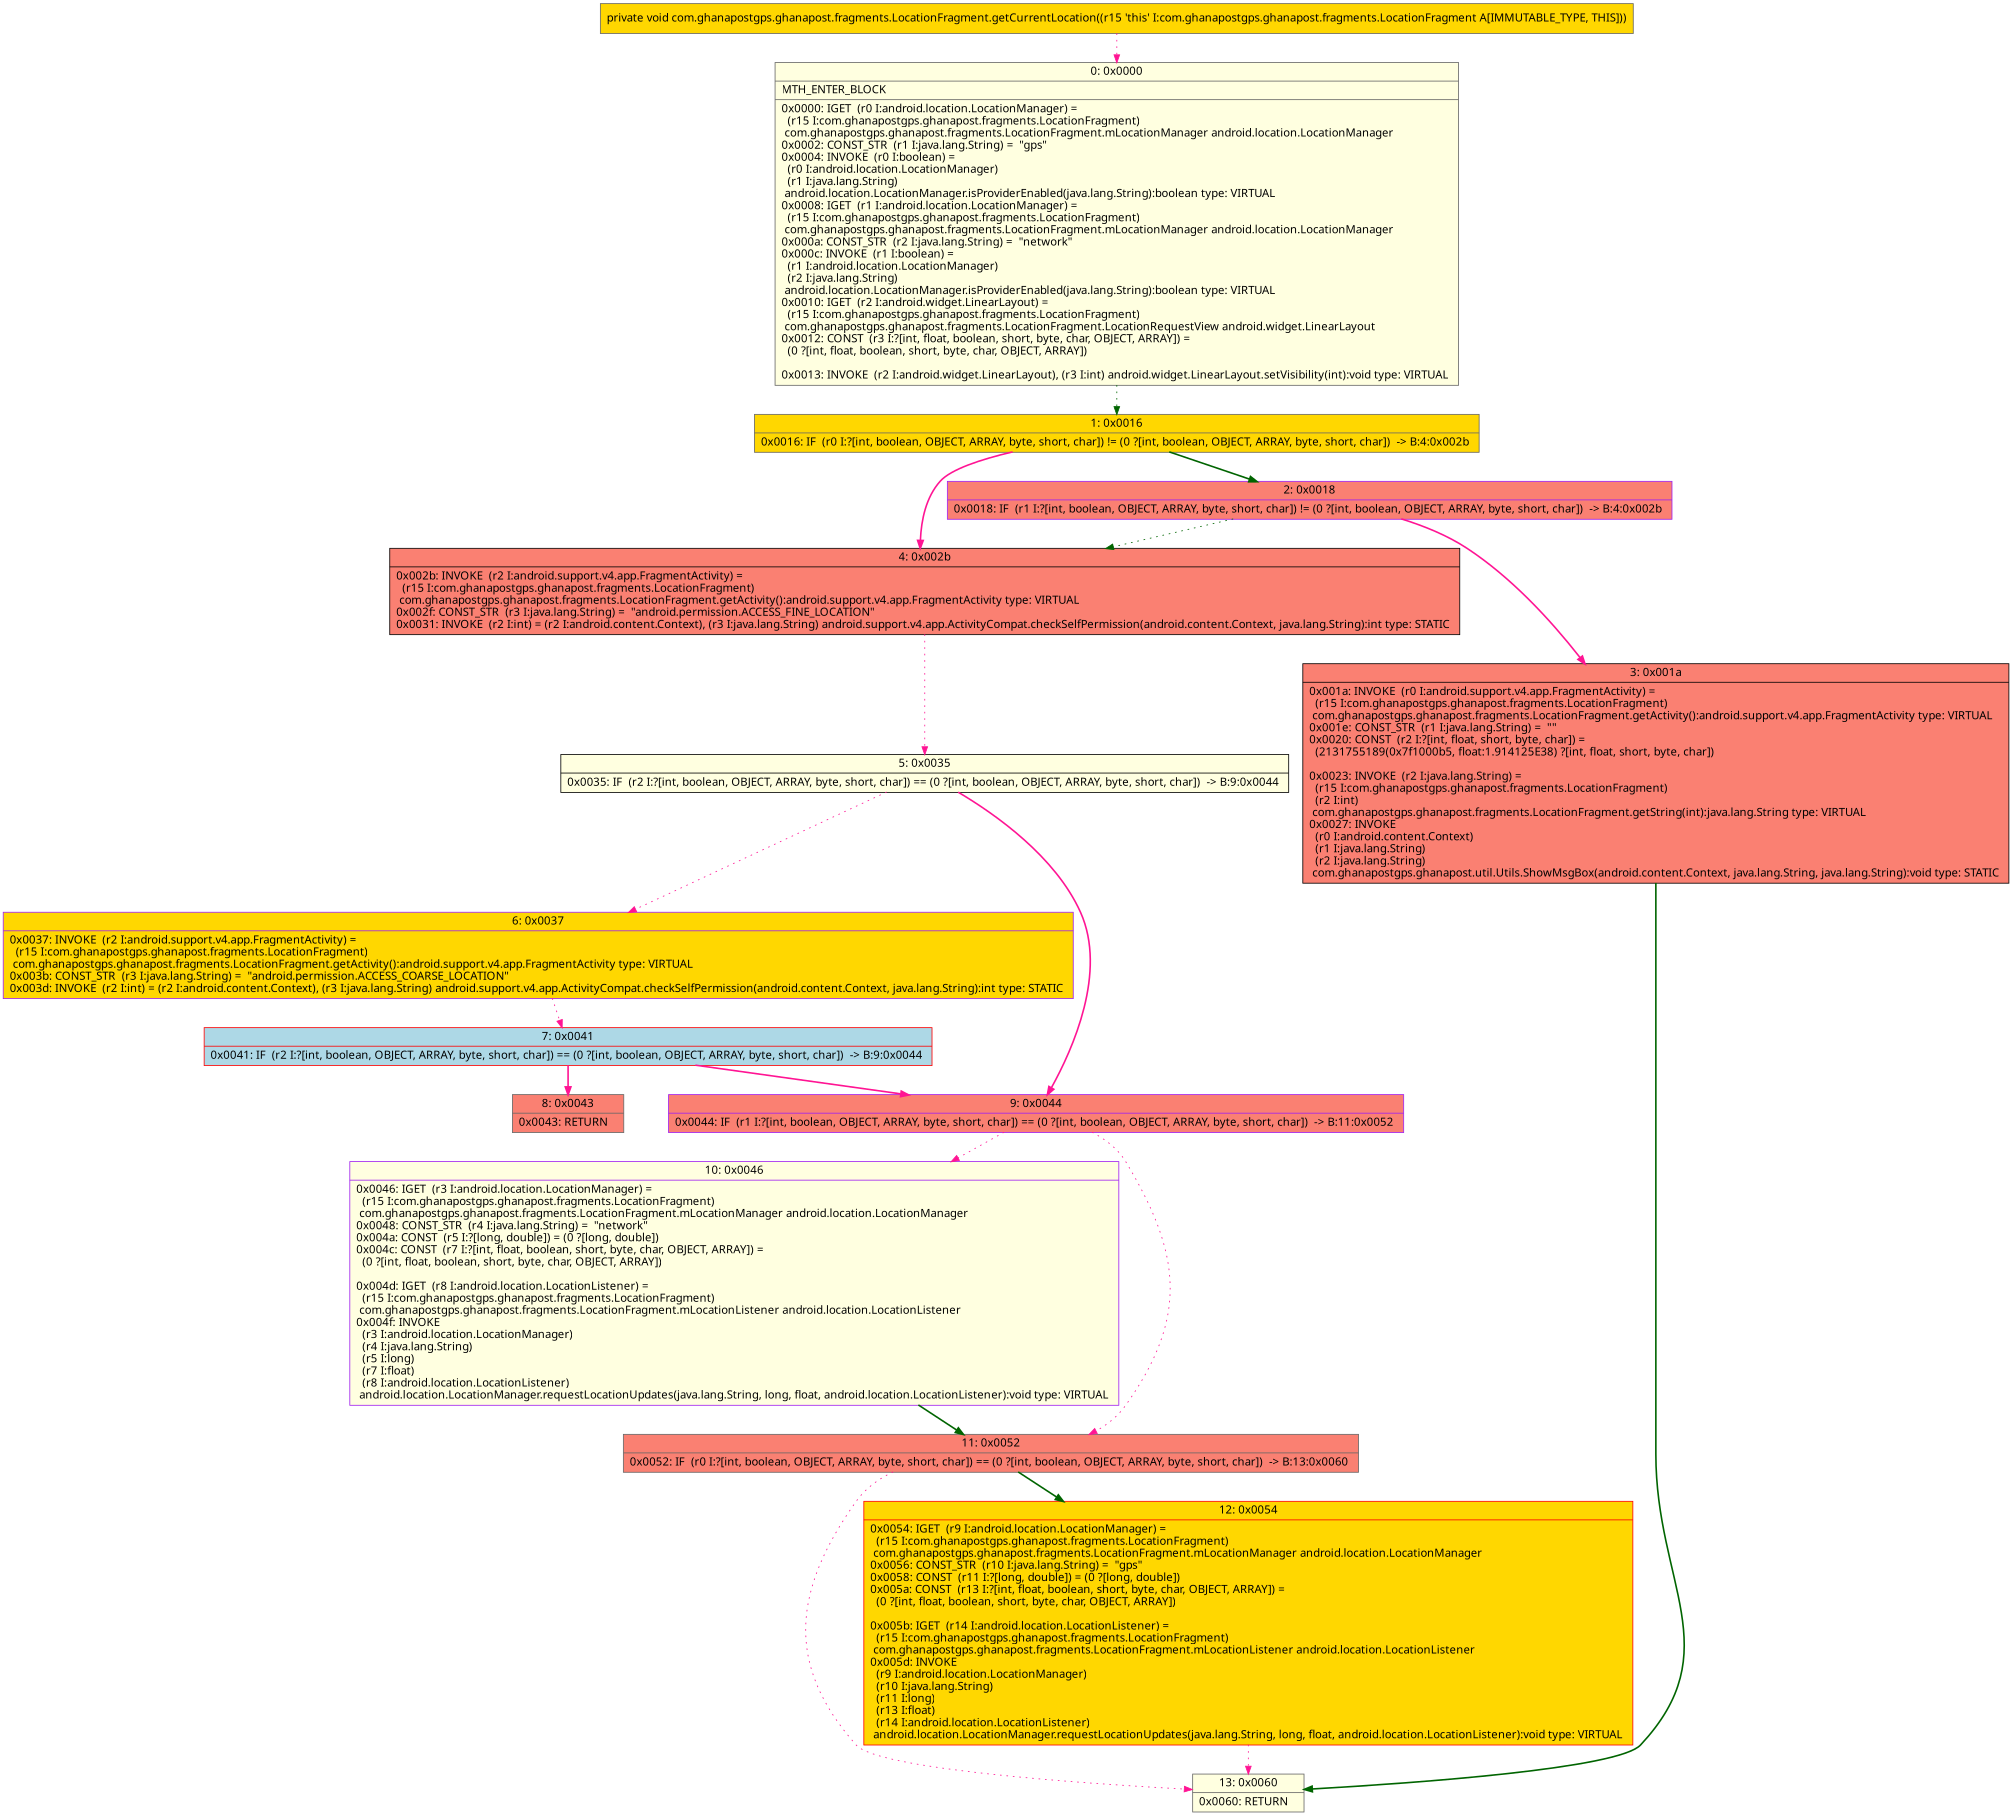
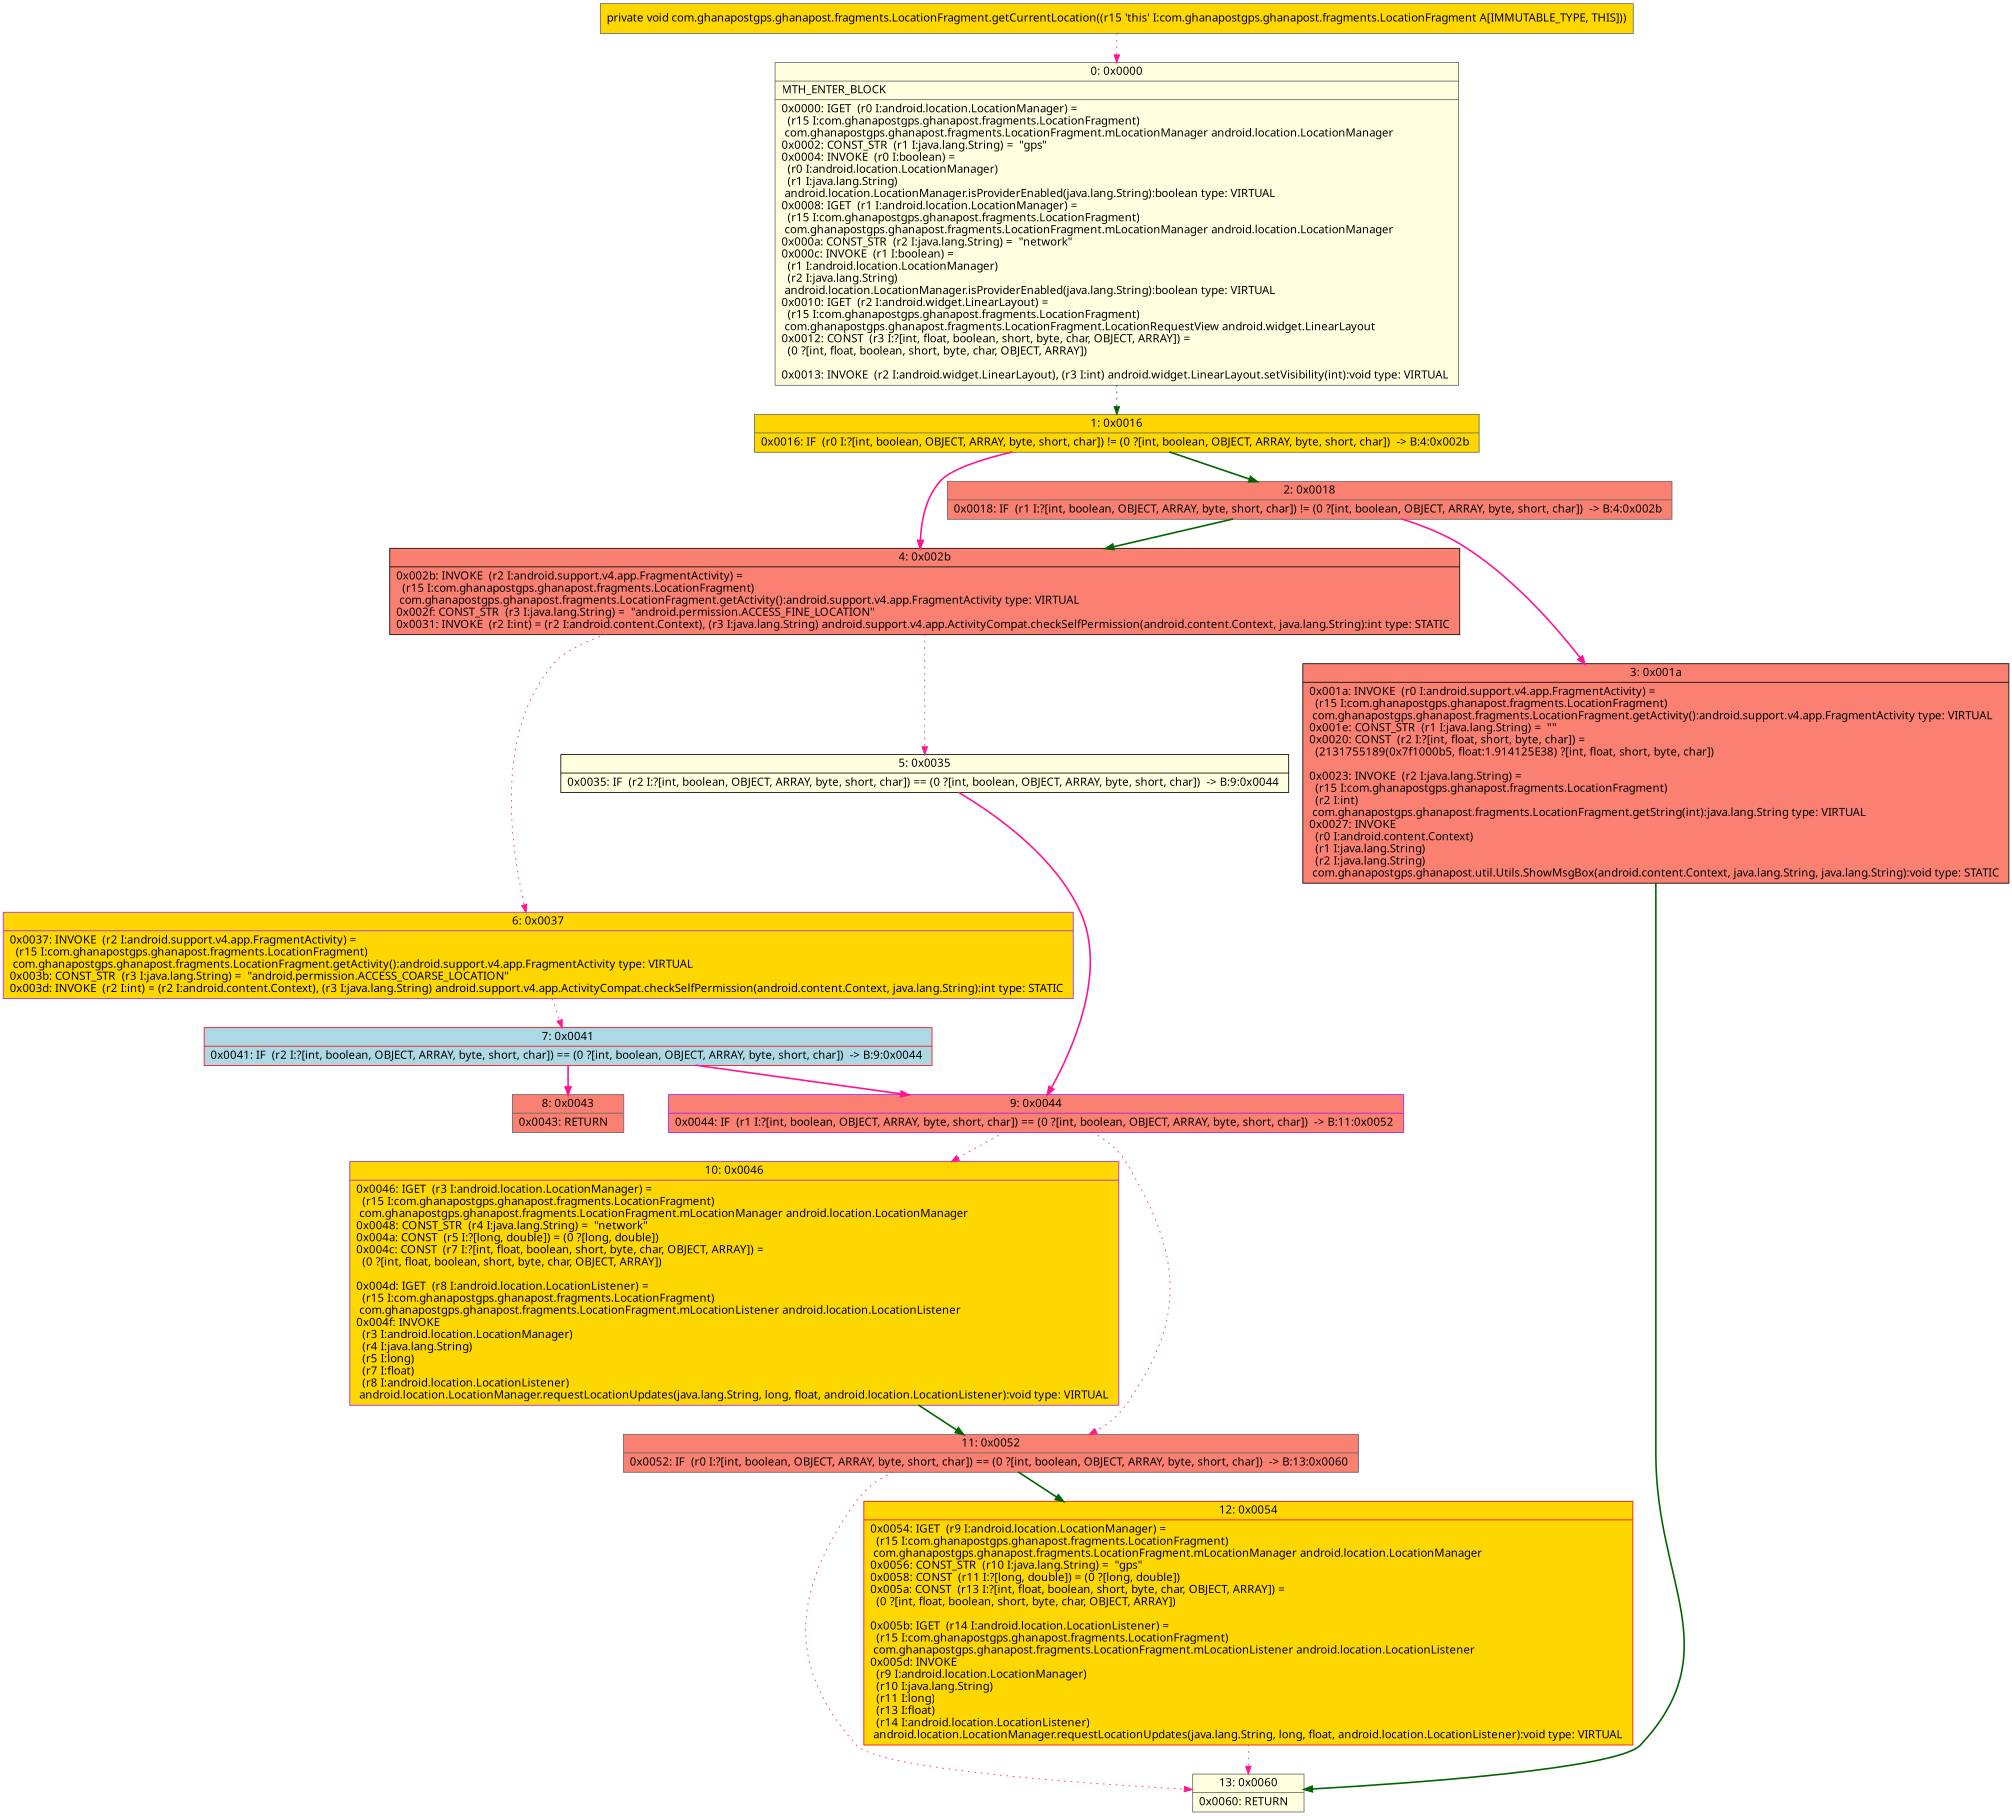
(1310, 500) -> (1310, 500)
(1173, 533) -> (1173, 533)
(761, 851) -> (516, 750)
(734, 1283) -> (734, 1283)
